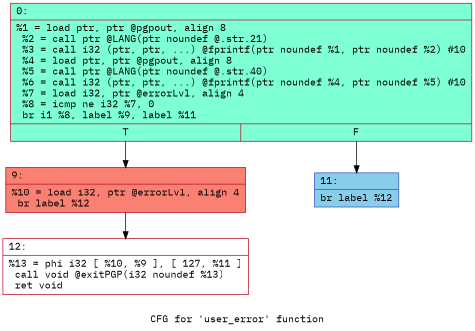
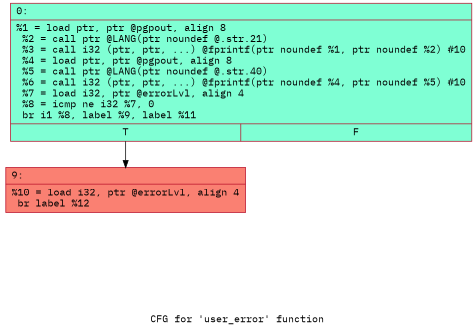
(357, 190) -> none
(126, 267) -> none
